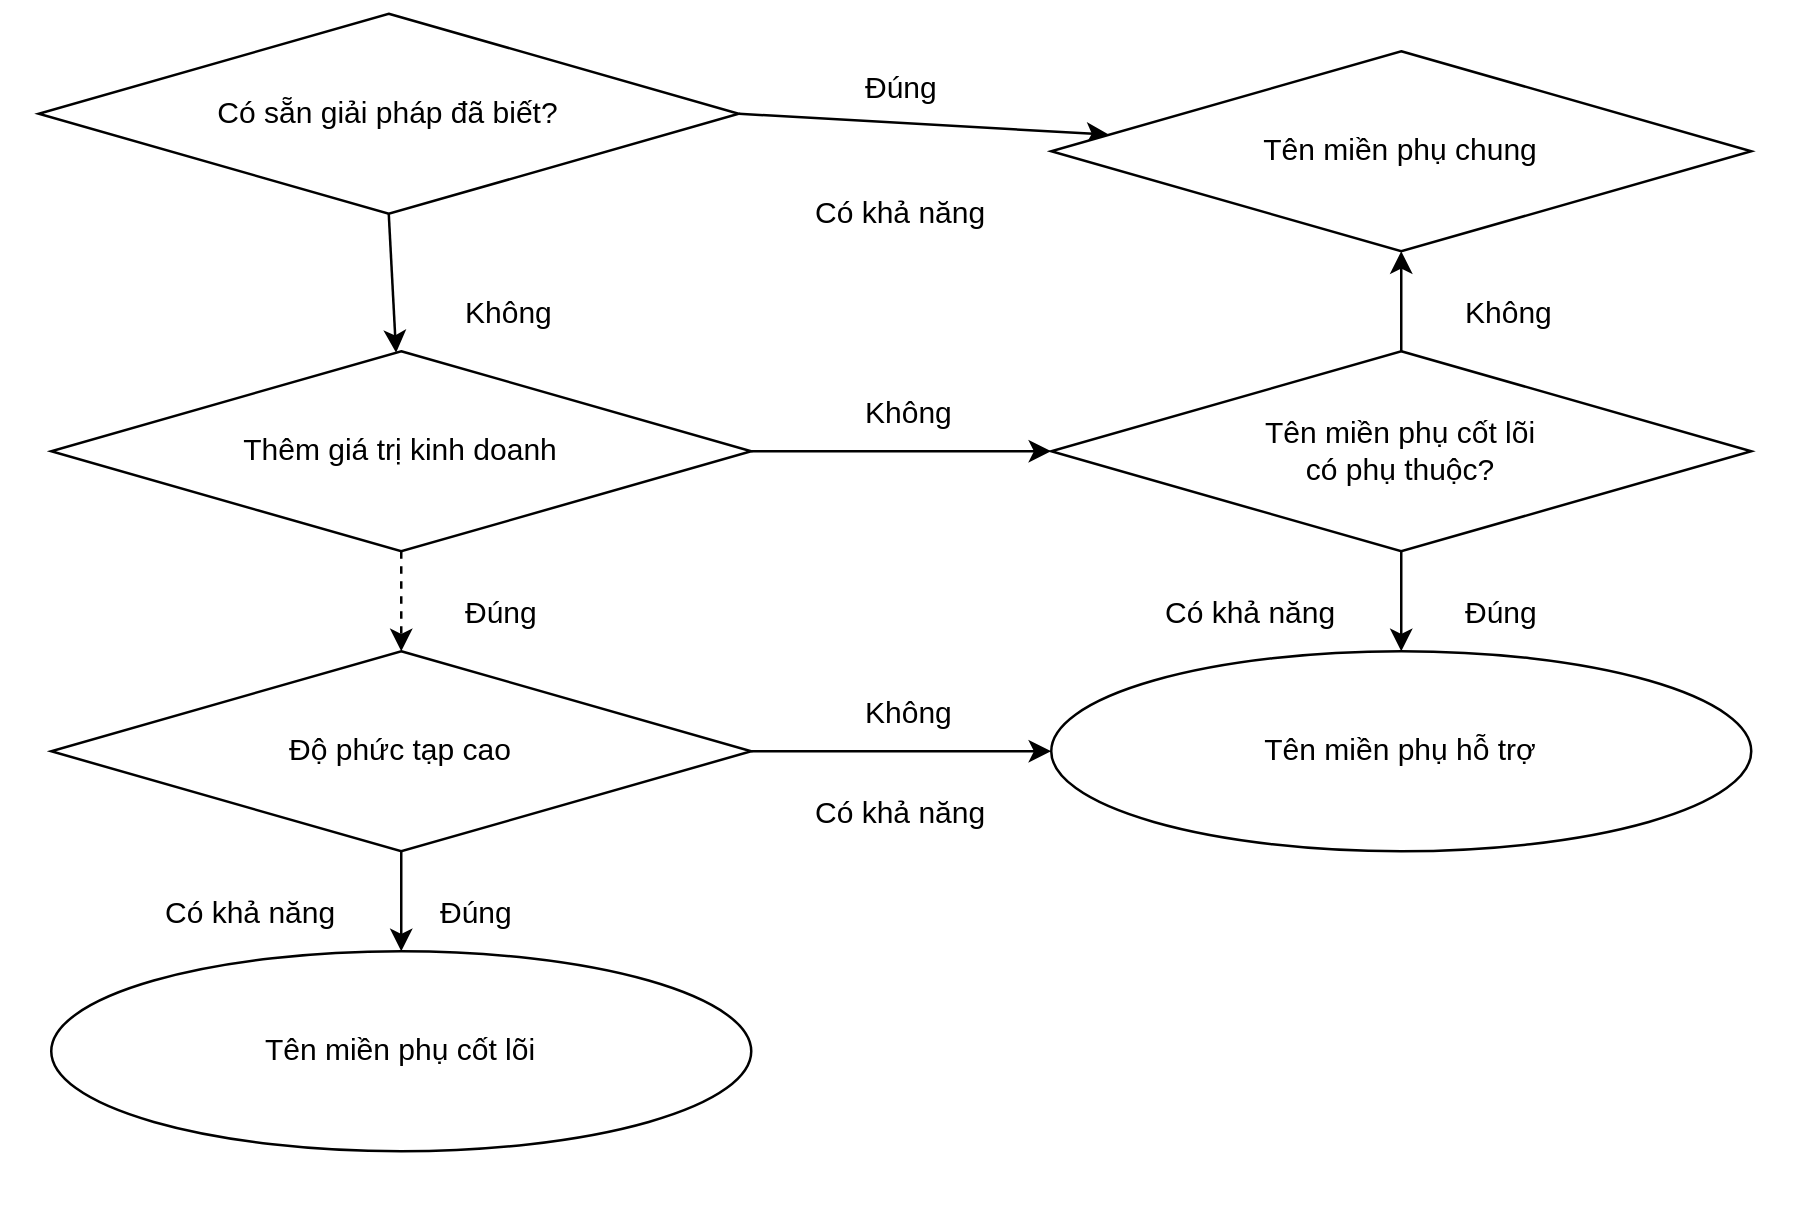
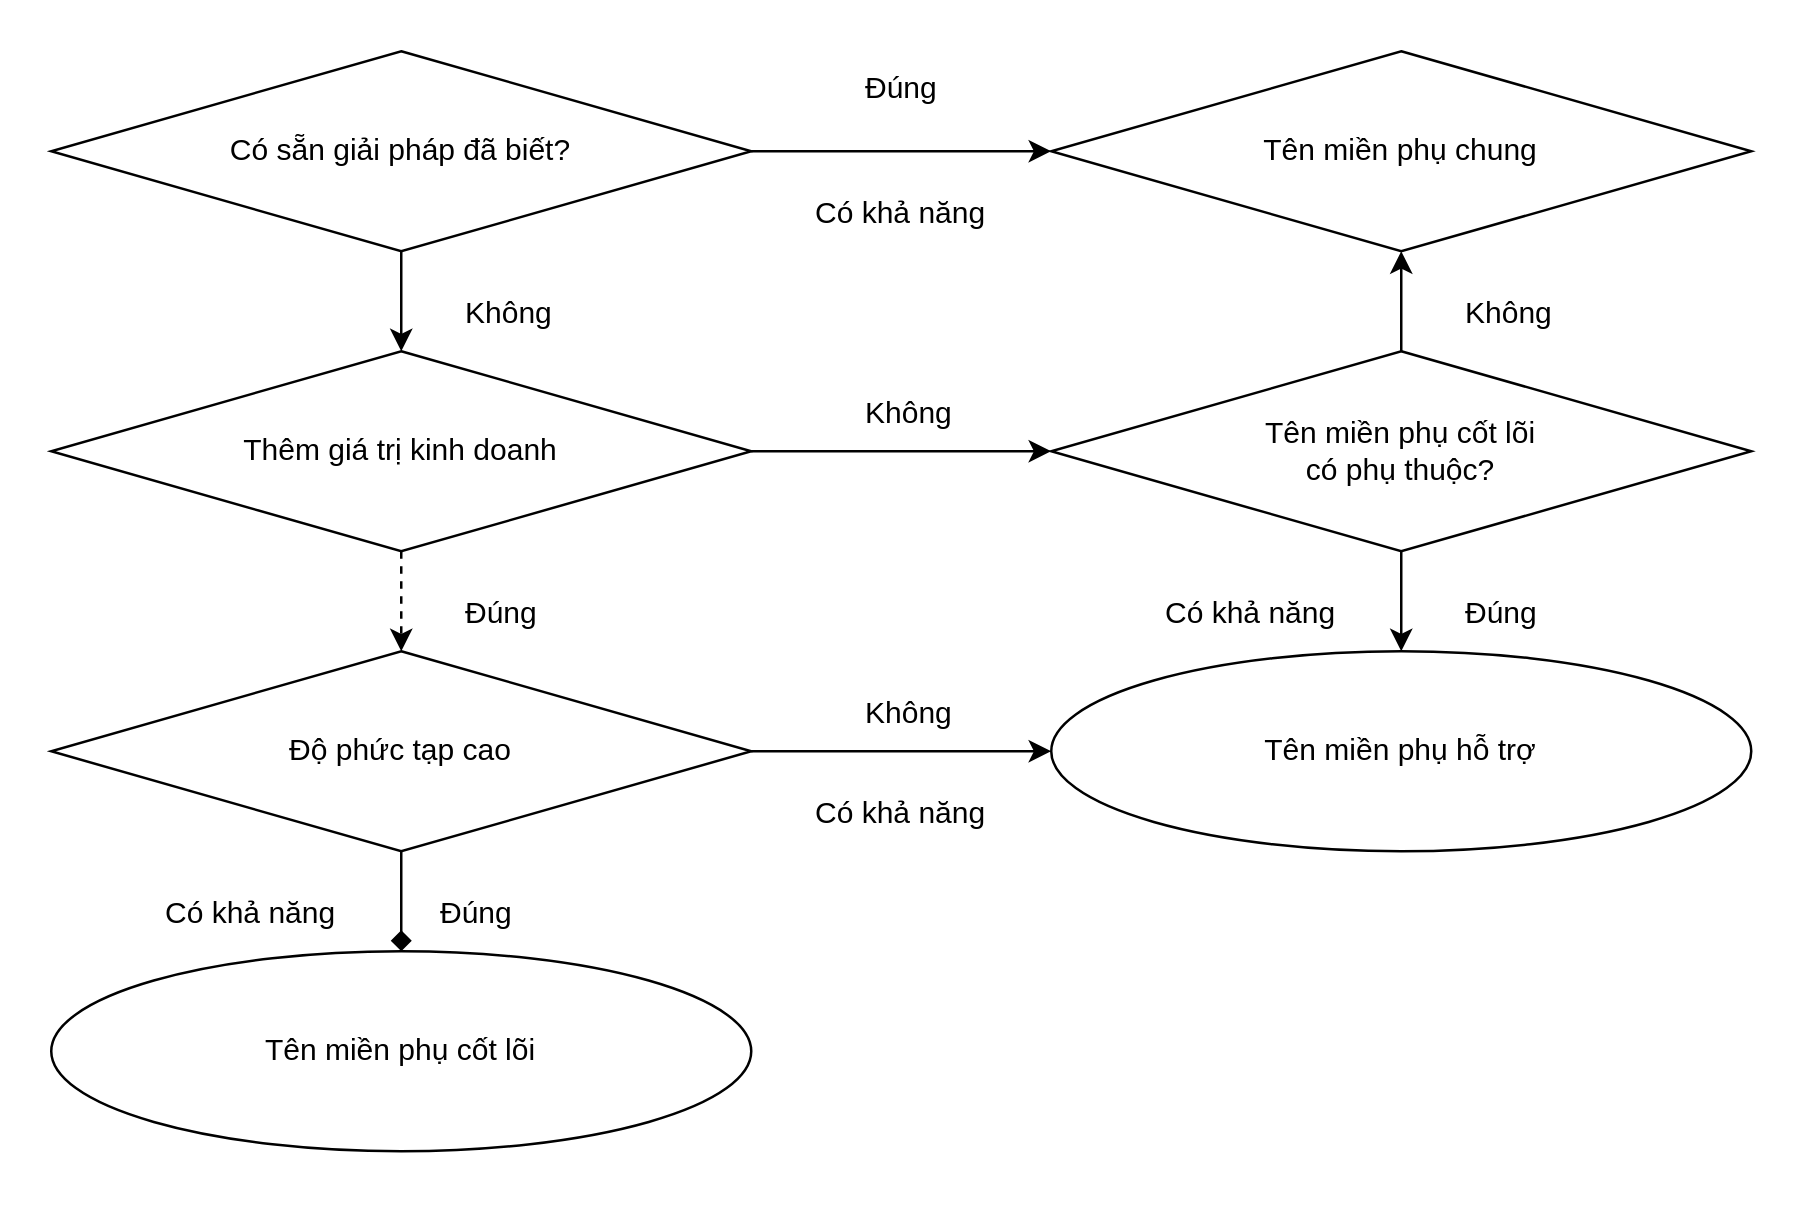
(389, 114) -> (401, 151)
(401, 932) -> (401, 931)
